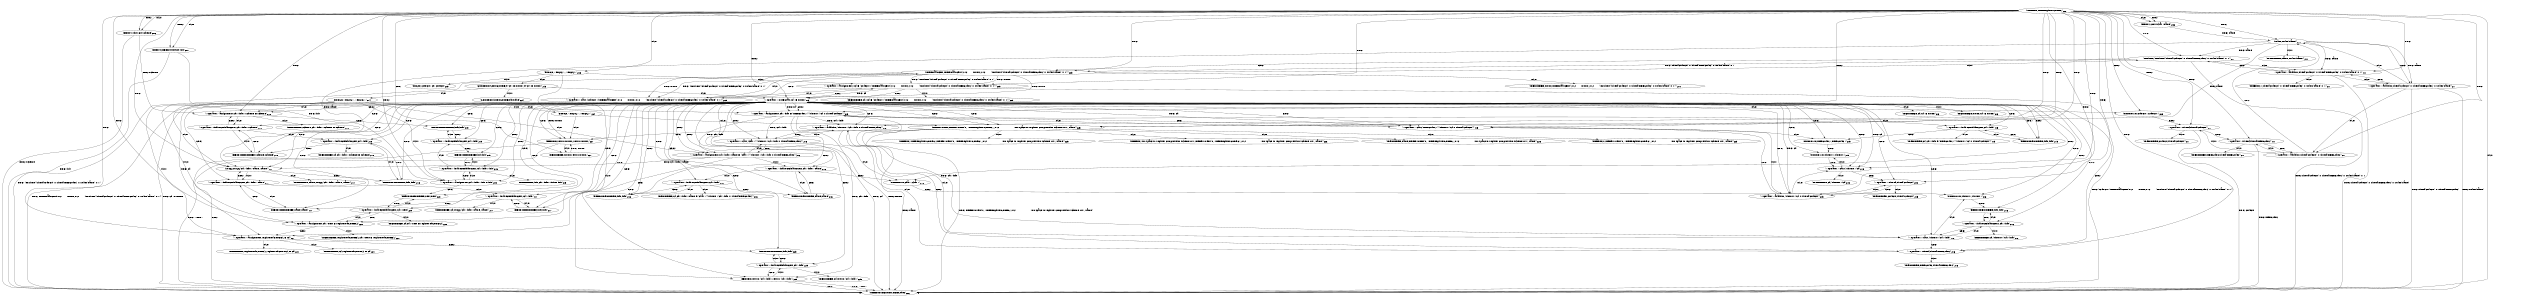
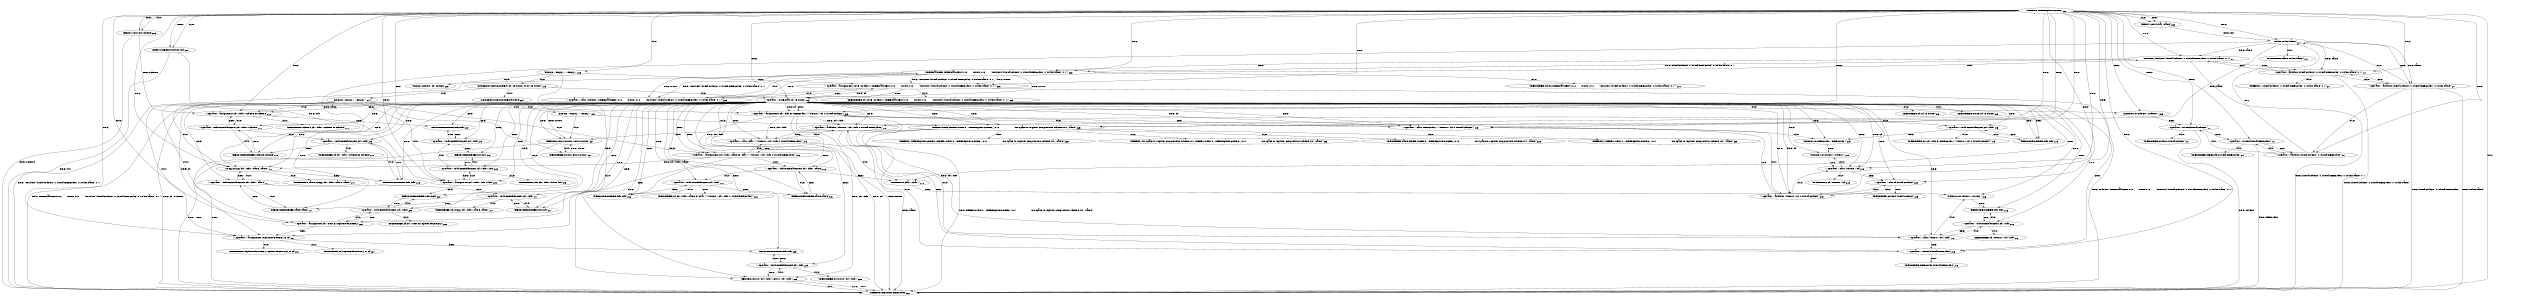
(2229, 33) -> (2229, 33)
(361, 238) -> none
